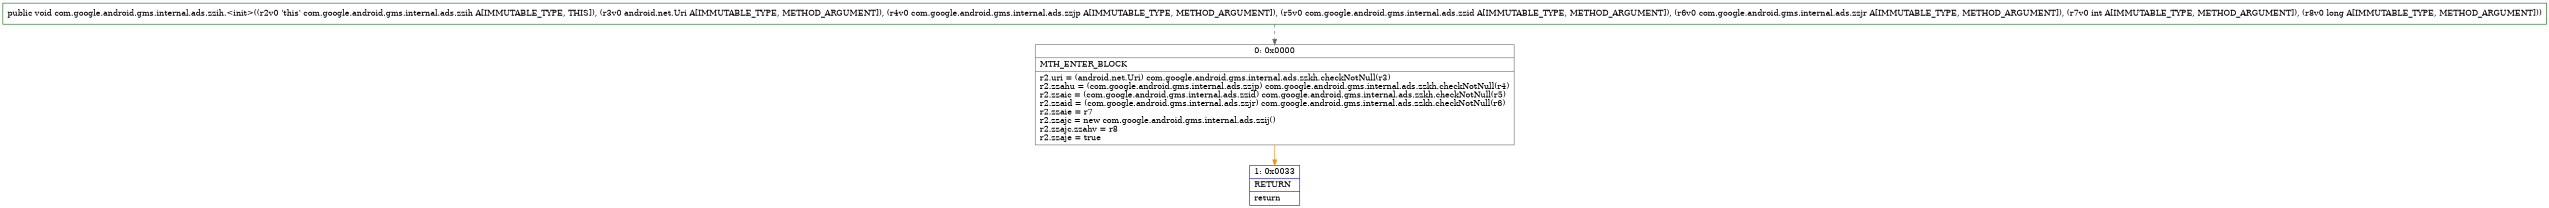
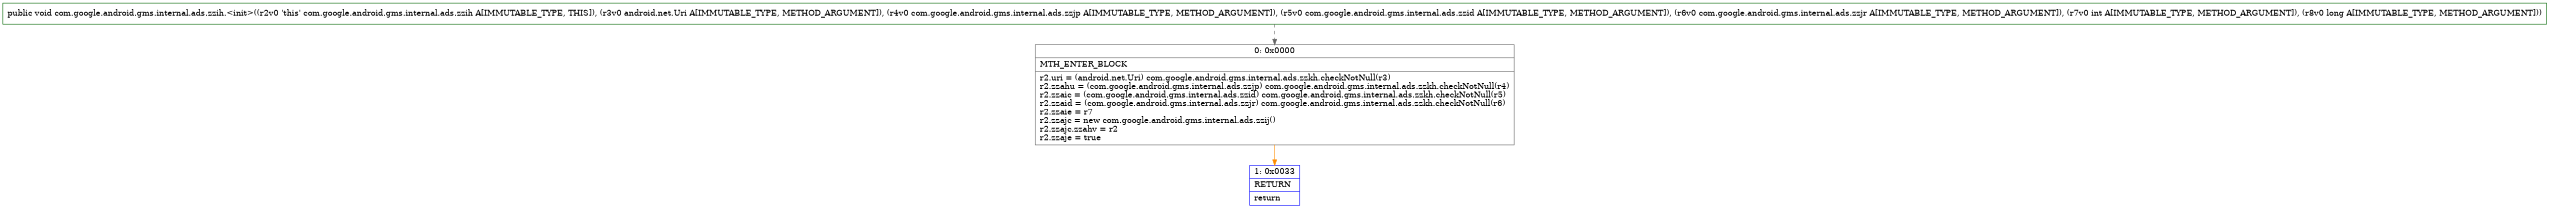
(1079, 129) -> (1079, 129)
